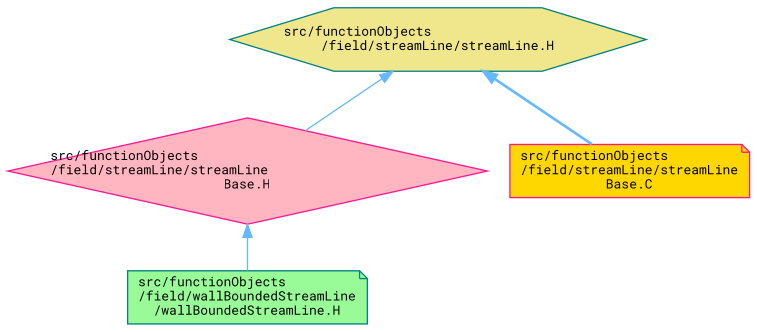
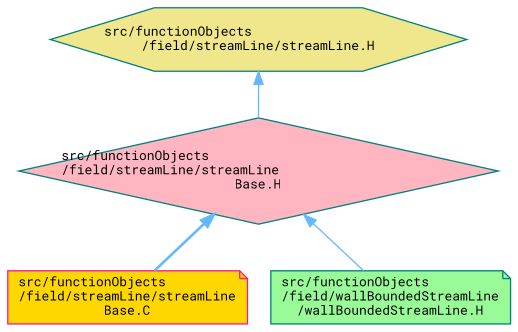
(543, 111) -> (179, 247)
(248, 171) -> (259, 171)
